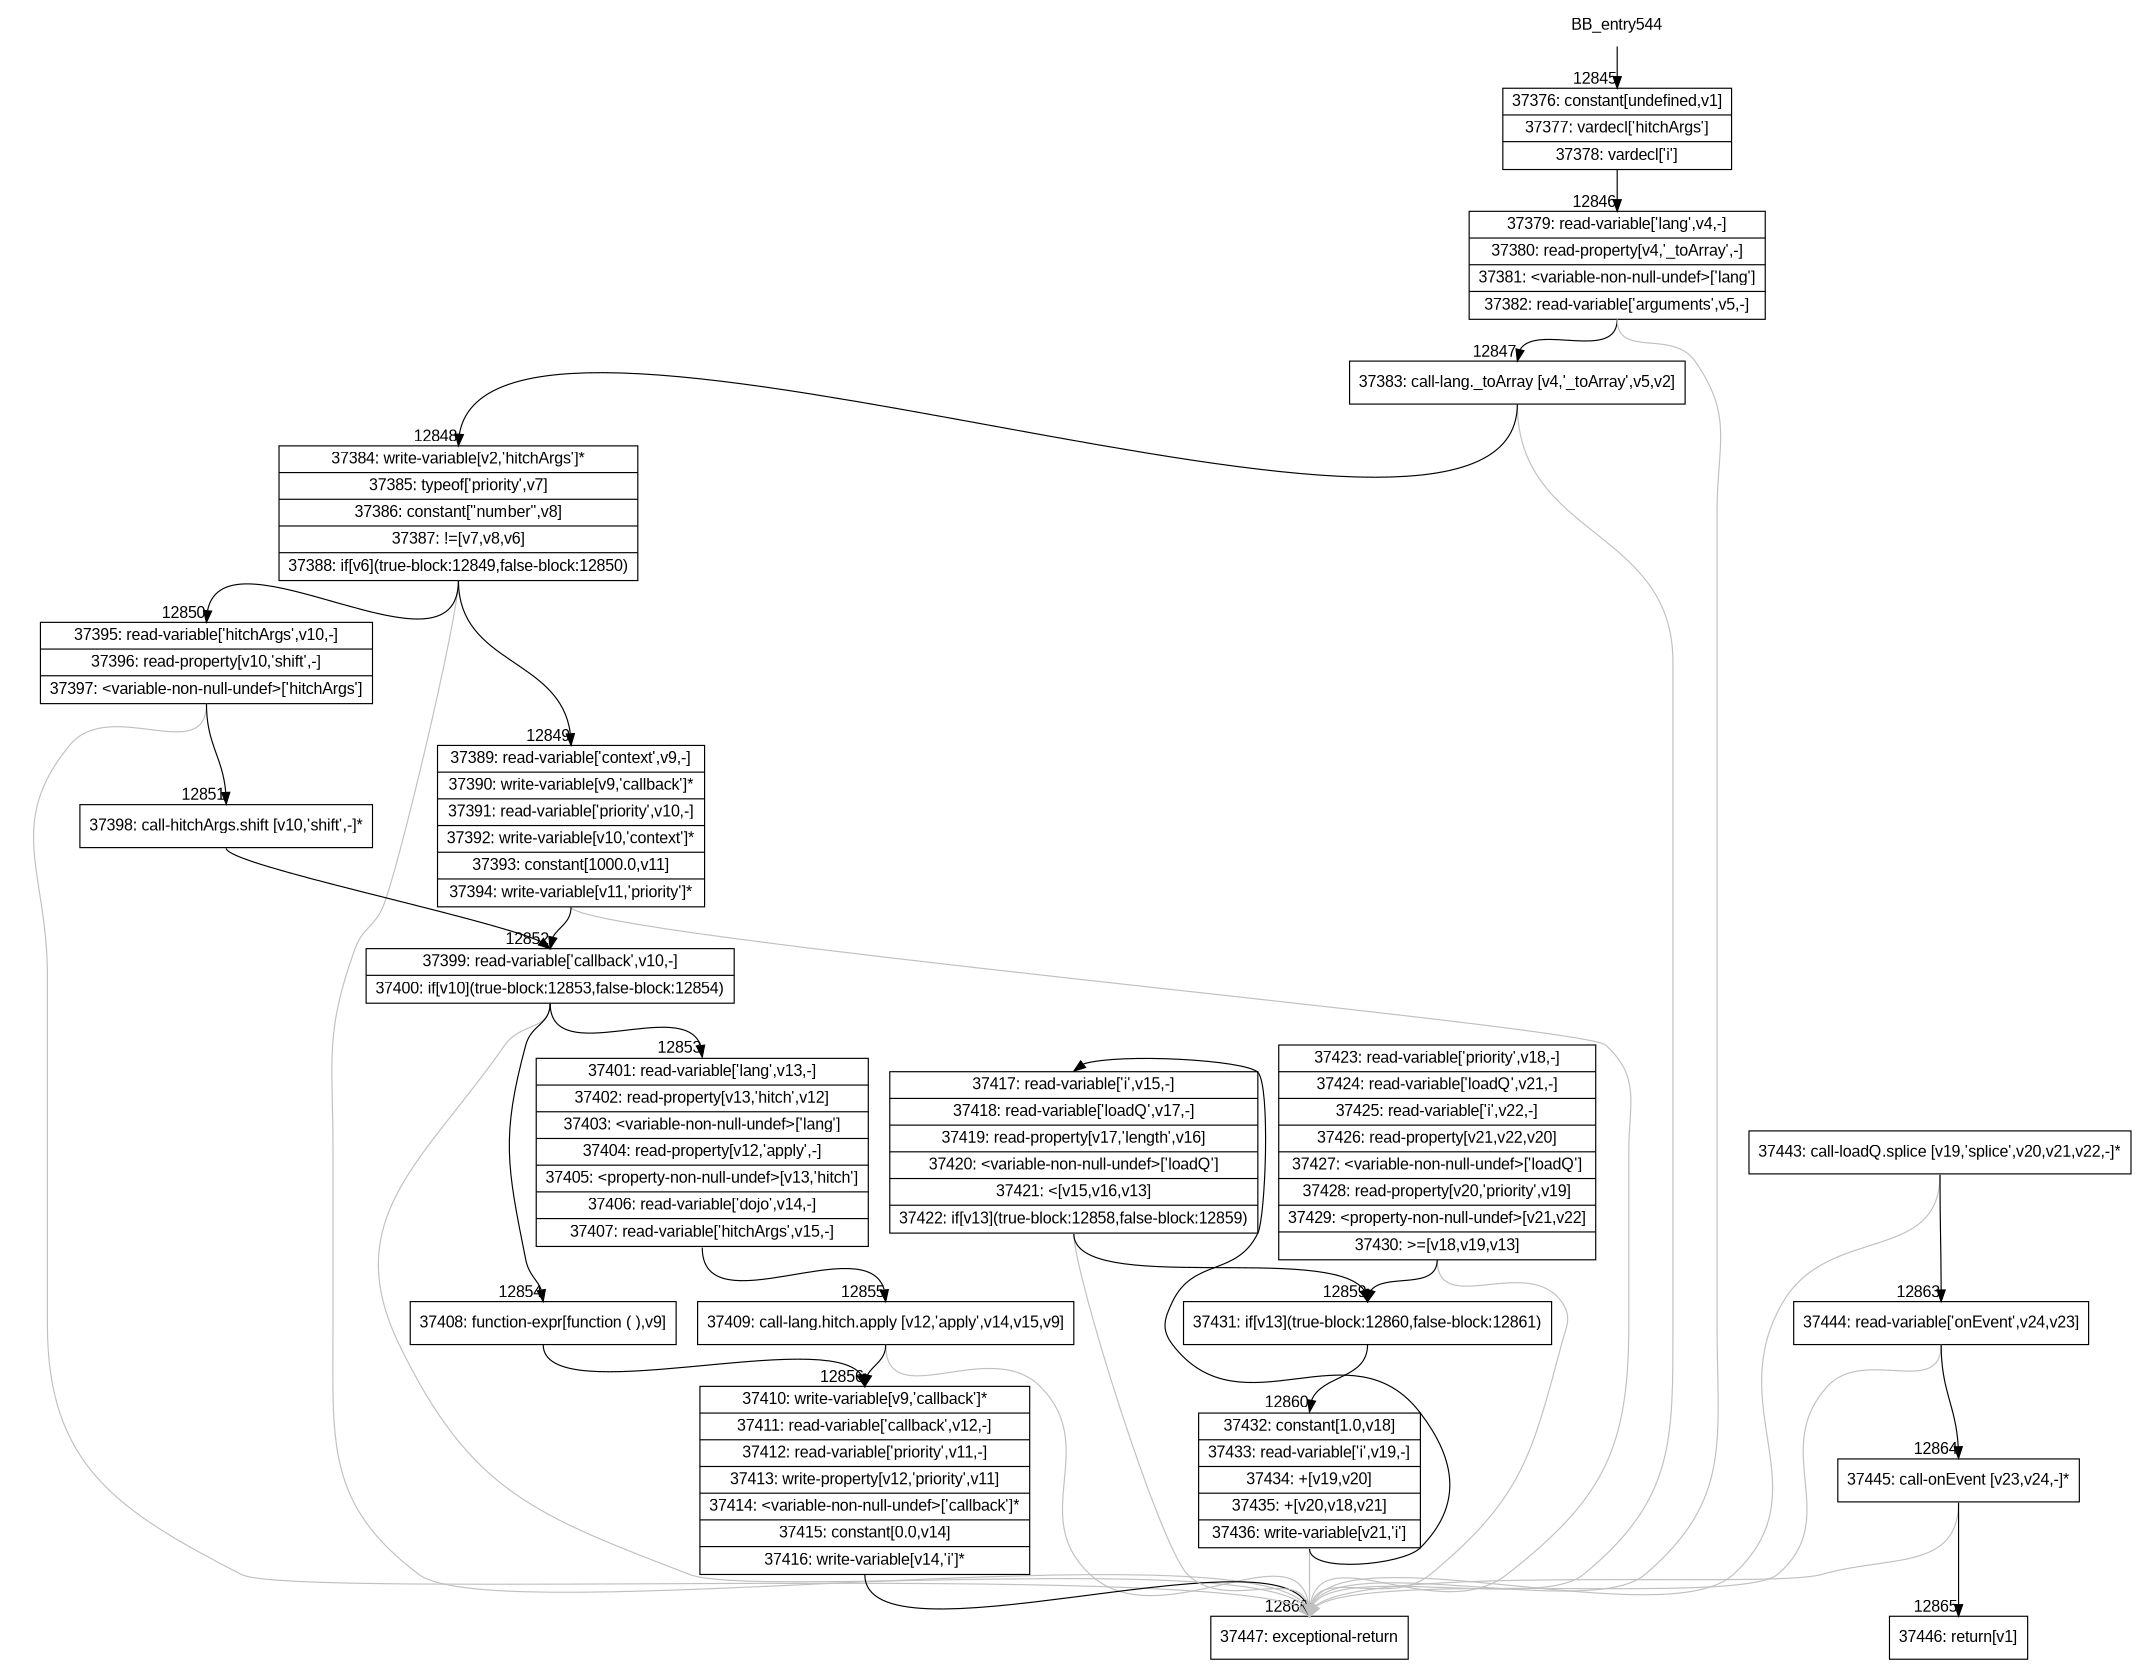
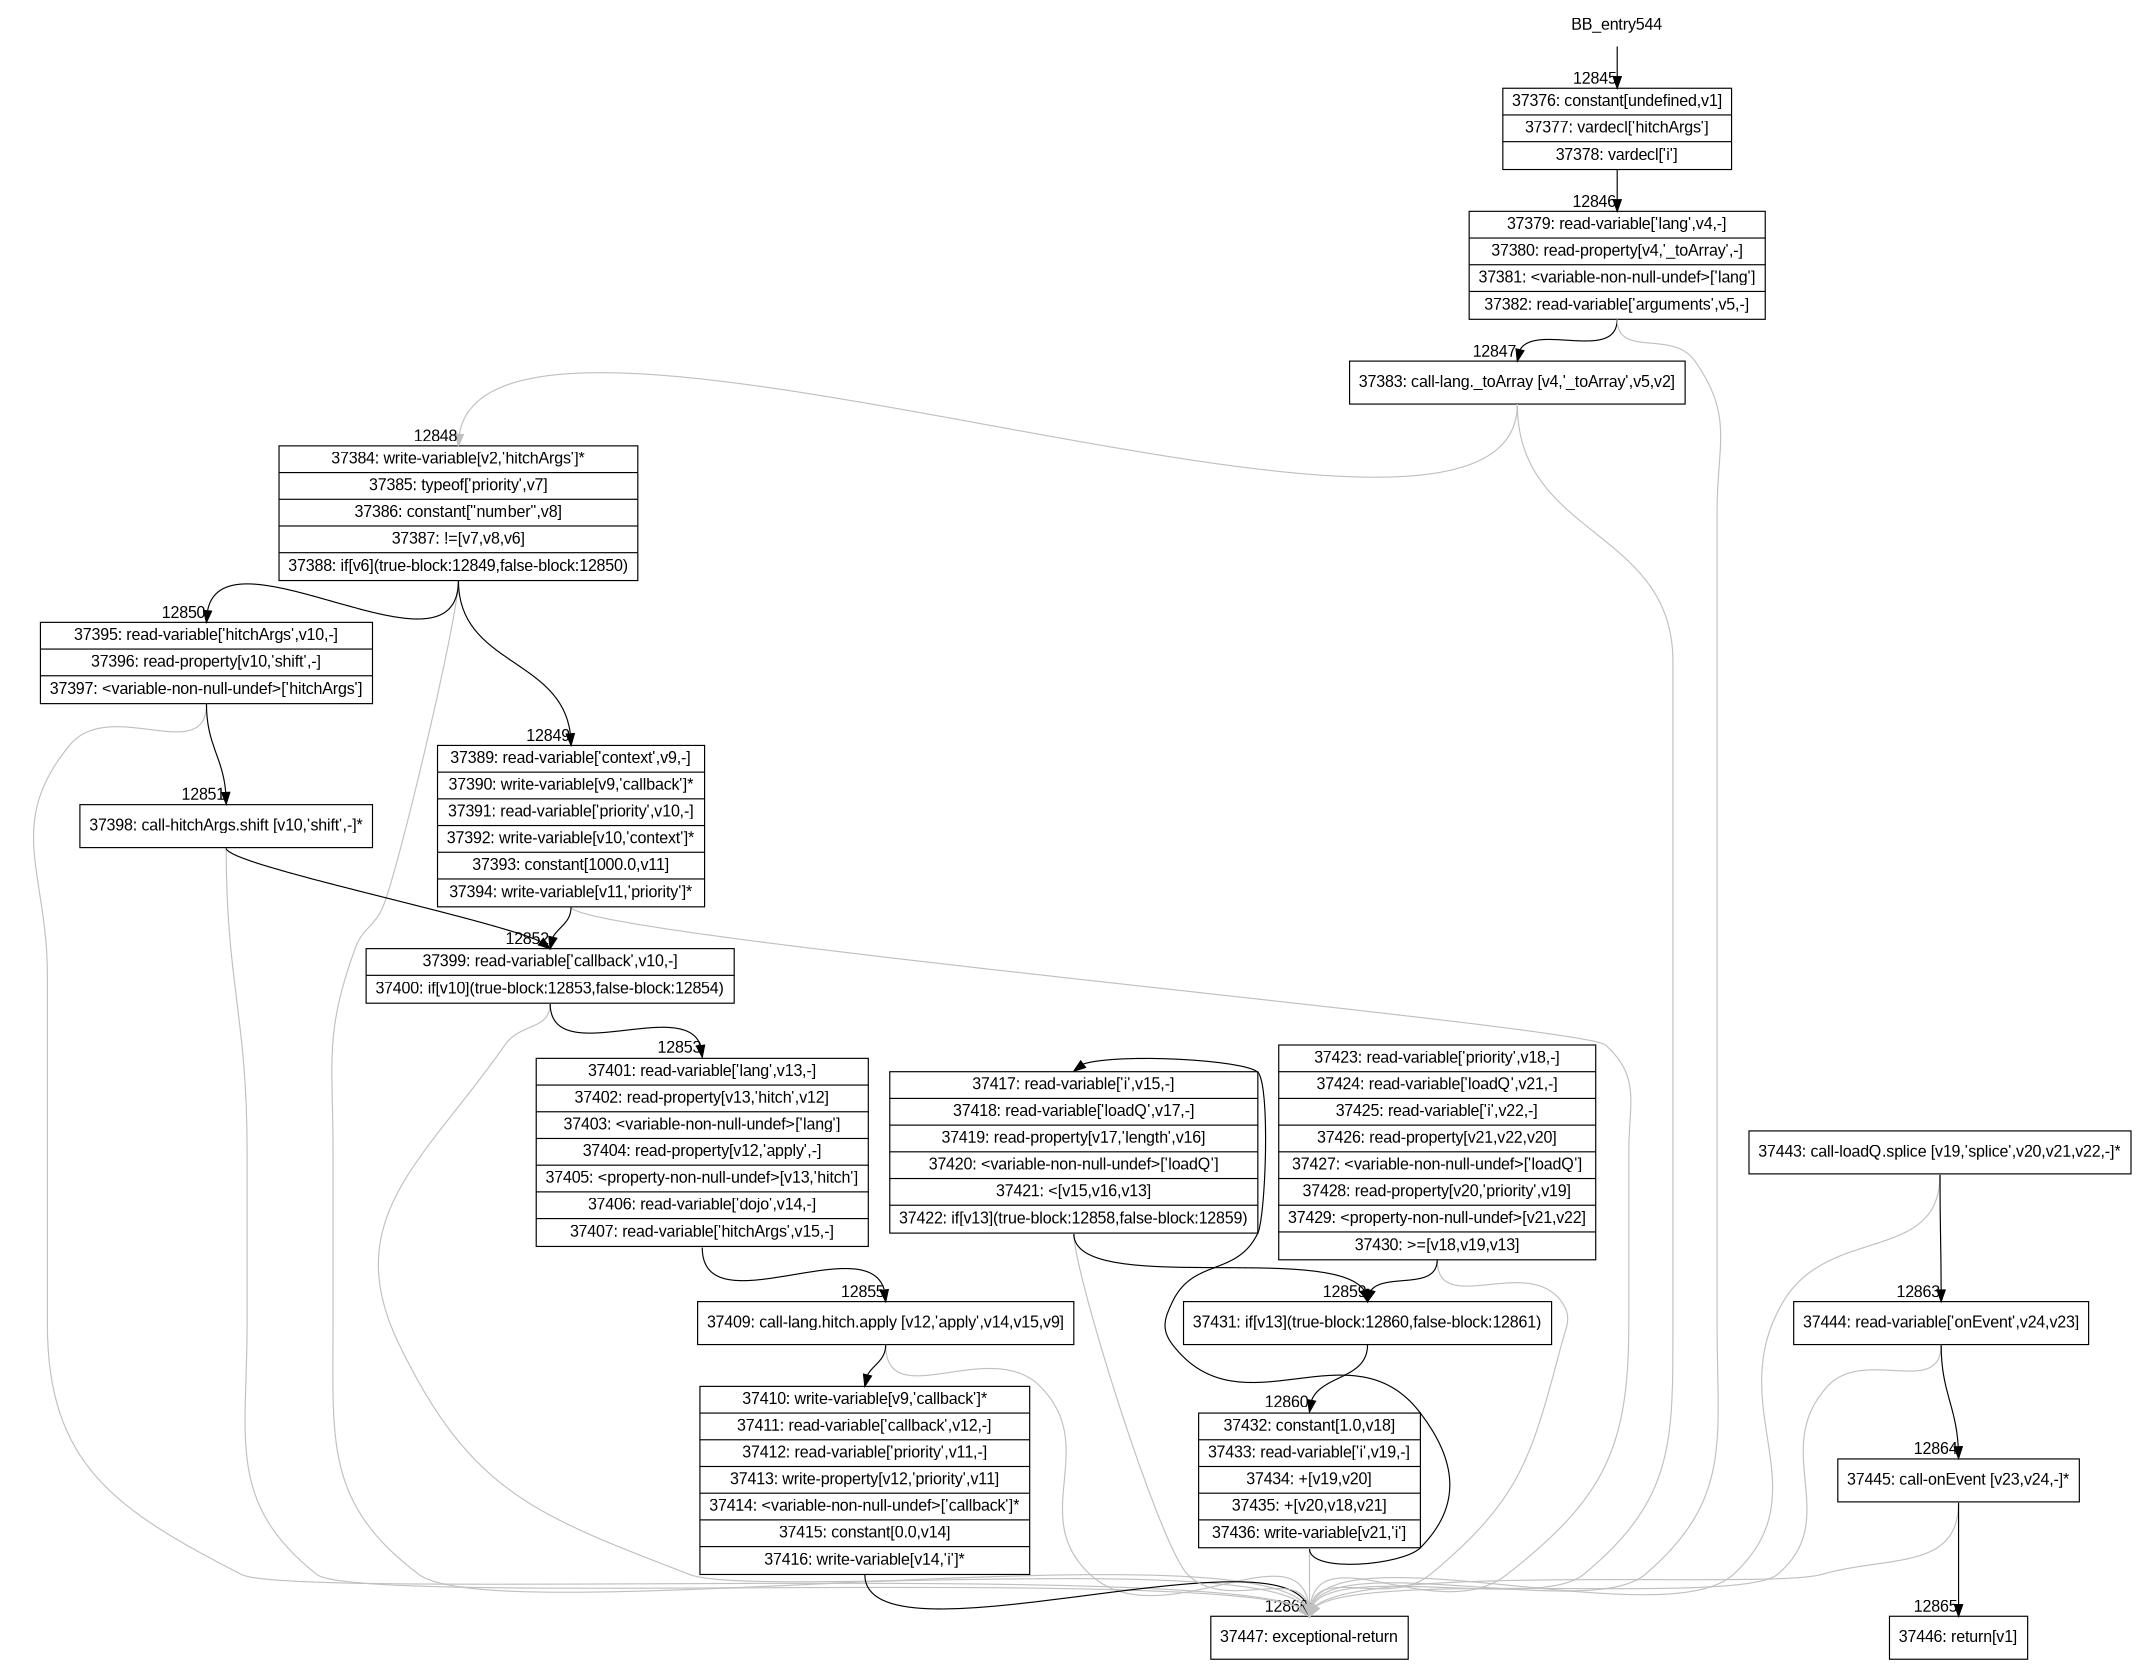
(993, 426) -> (993, 426)
(543, 1323) -> none
none -> (308, 1566)
